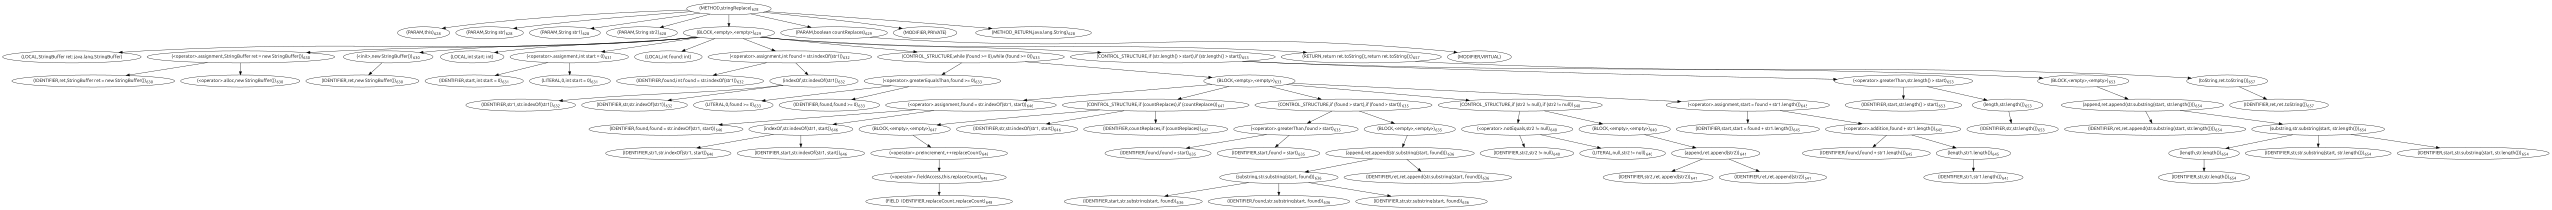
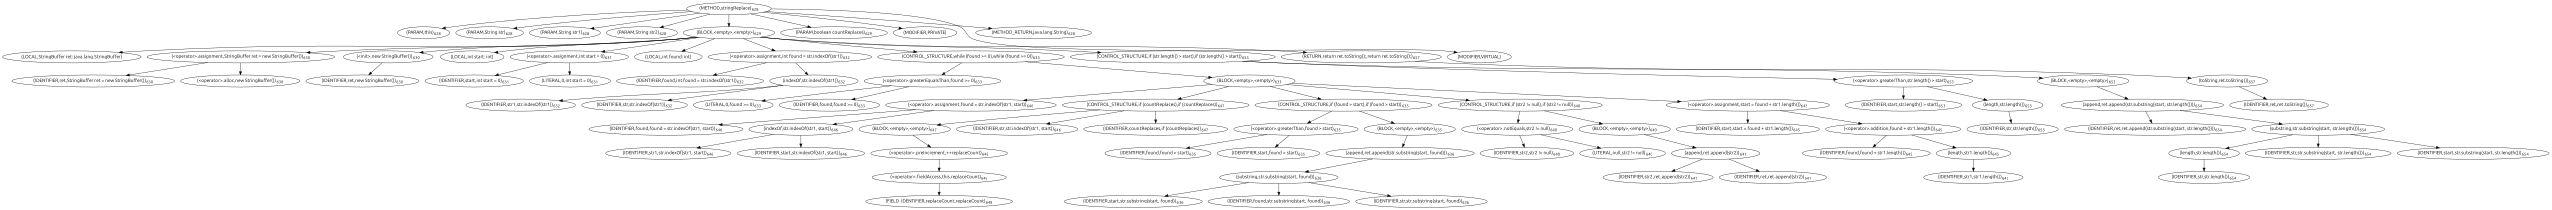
(1162, 42) -> (1109, 50)
(1428, 177) -> none
